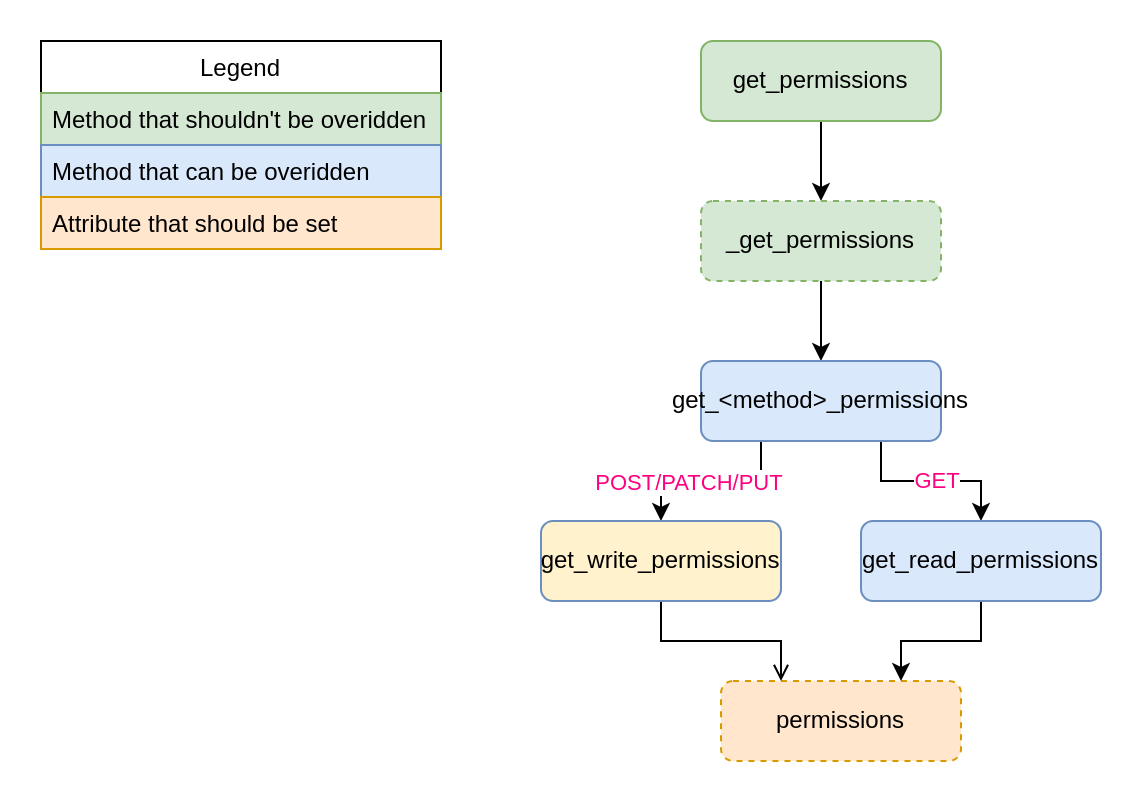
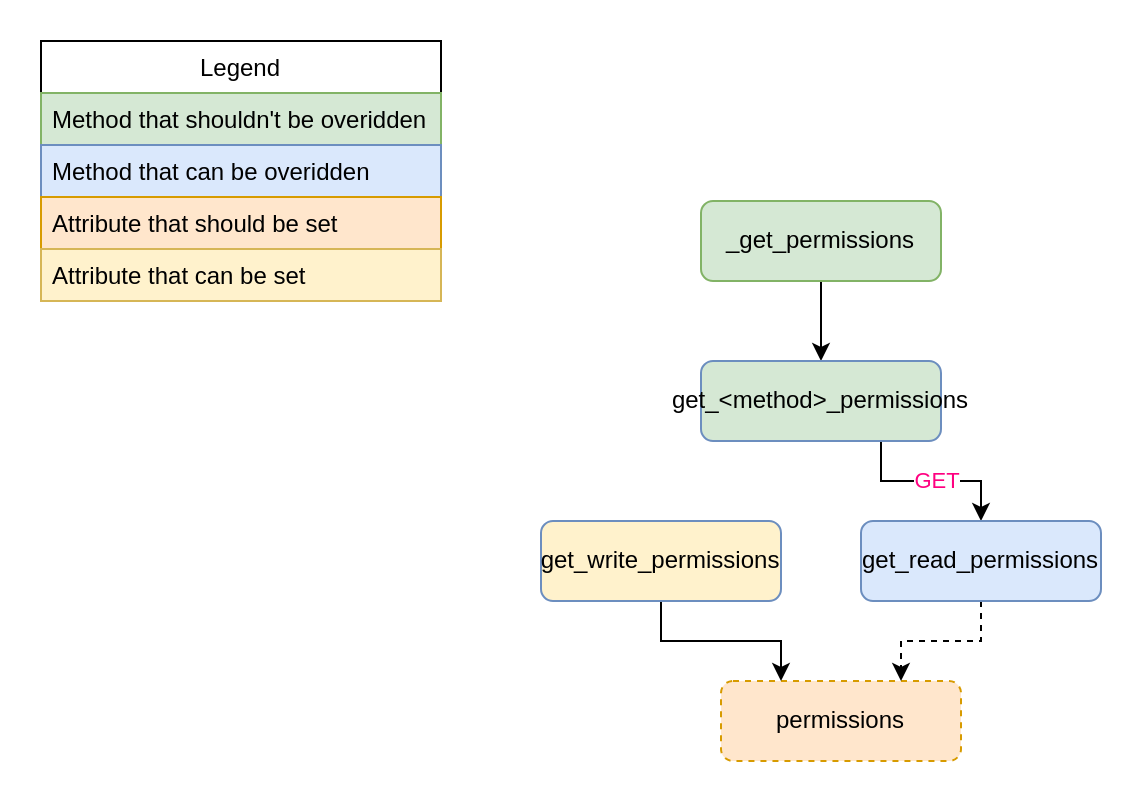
(821, 81) -> none
(821, 154) -> none
(821, 241) -> (821, 241)
none -> (241, 275)
(821, 401) -> (821, 401)
(670, 481) -> none
(947, 641) -> (947, 641)
(781, 669) -> (781, 666)
